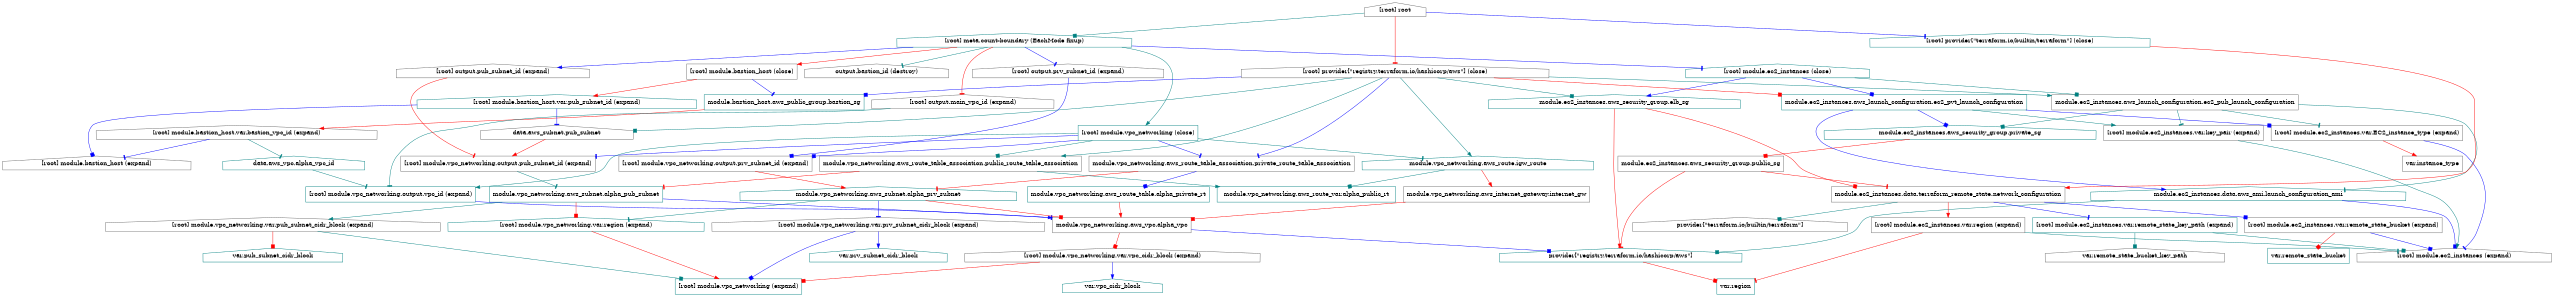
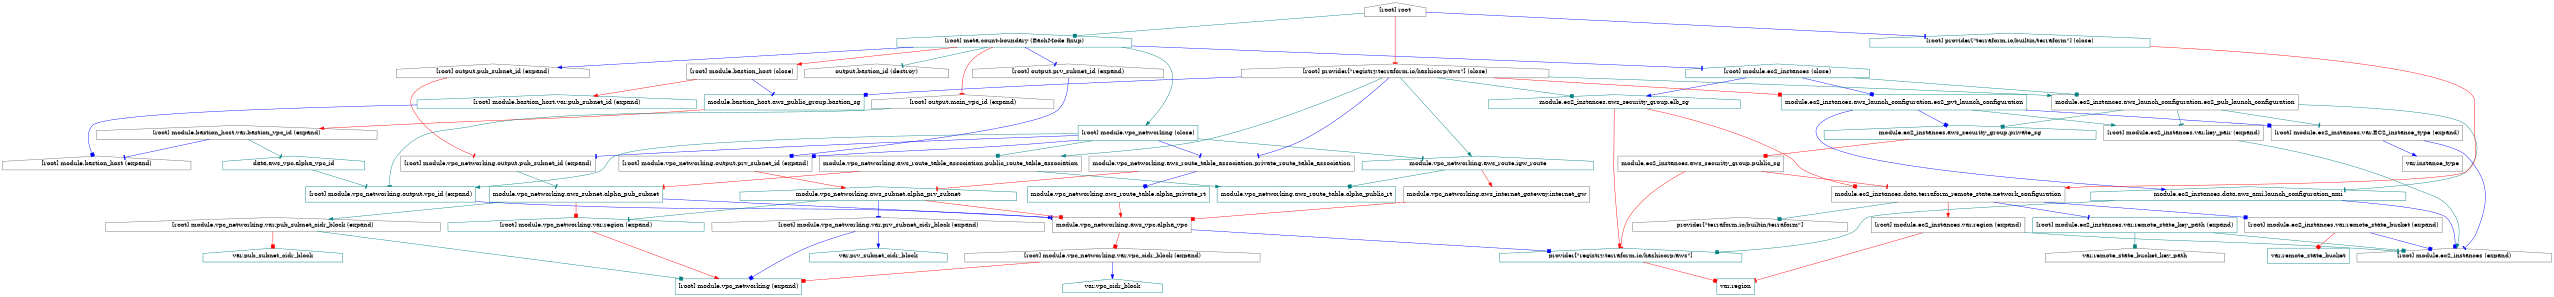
(557, 133) -> none
(2398, 147) -> (2398, 147)
(1306, 194) -> (1306, 194)
